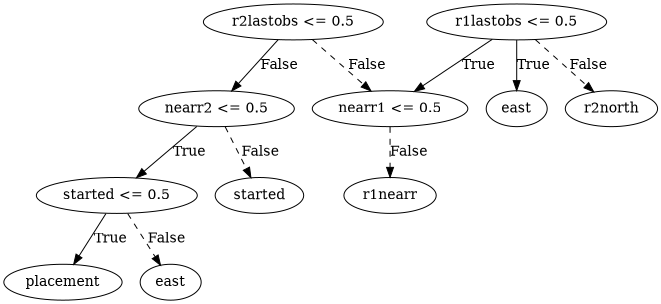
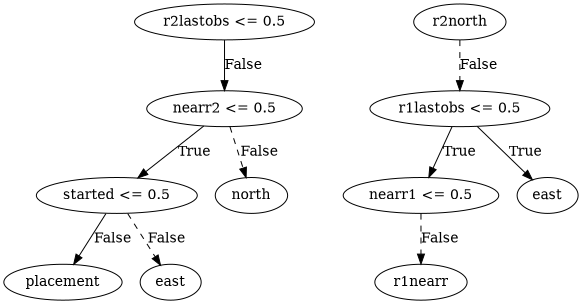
(338, 62) -> none
(561, 62) -> (460, 60)
(259, 195) -> (251, 195)
(111, 239) -> (113, 239)
